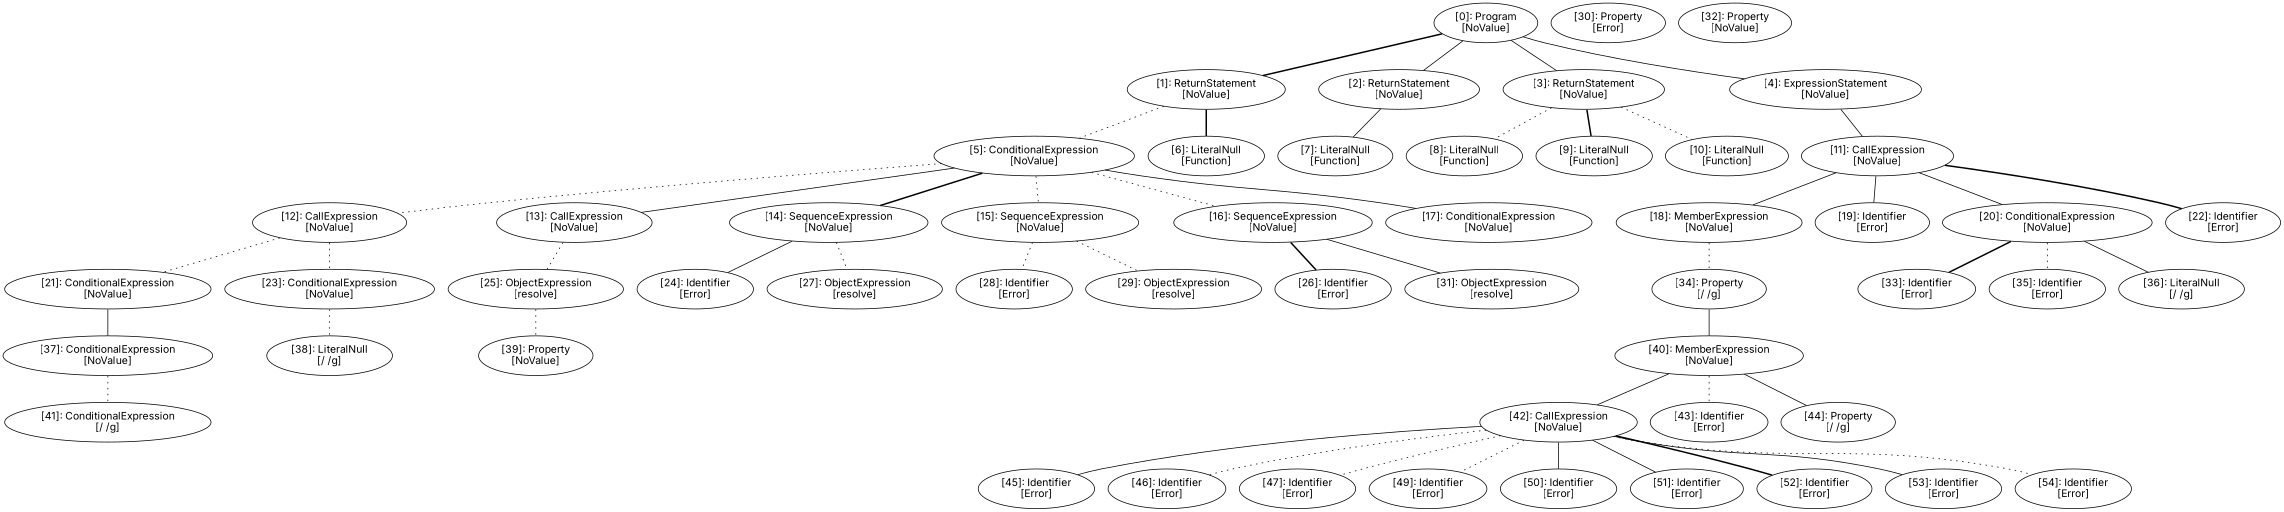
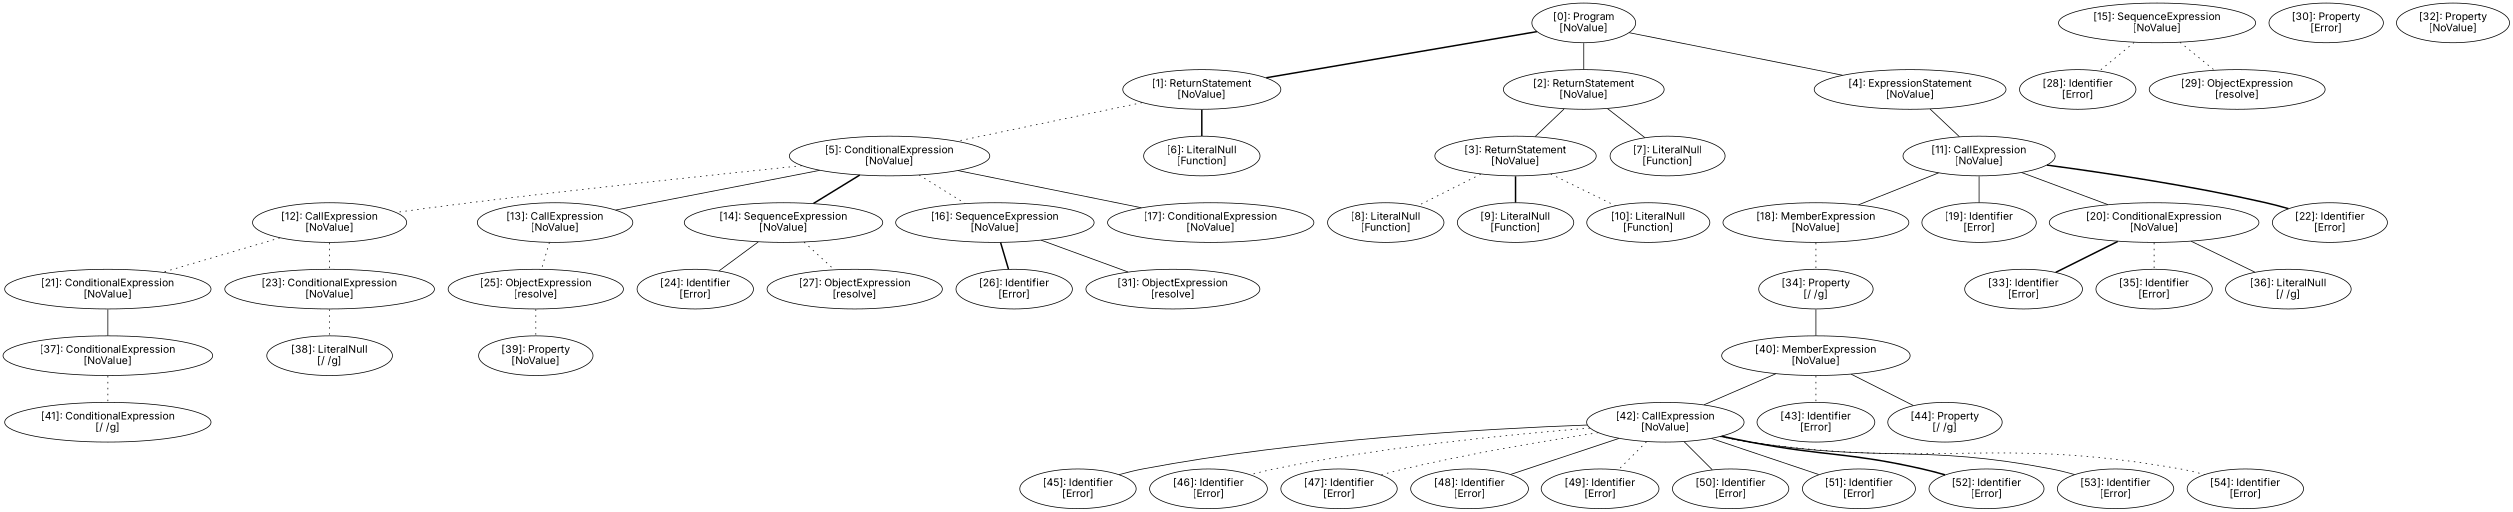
(1534, 56) -> (1550, 123)
(1037, 189) -> none
none -> (1470, 489)
